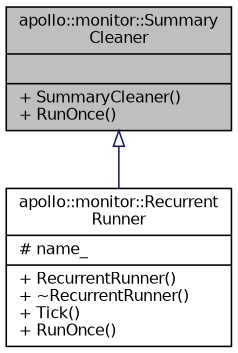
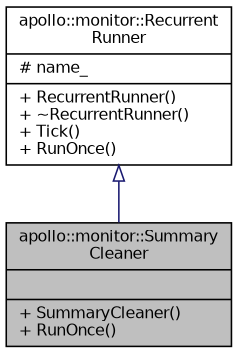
(119, 167) -> (119, 202)
